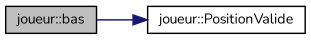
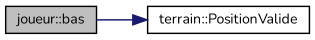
(226, 20) -> (229, 20)
